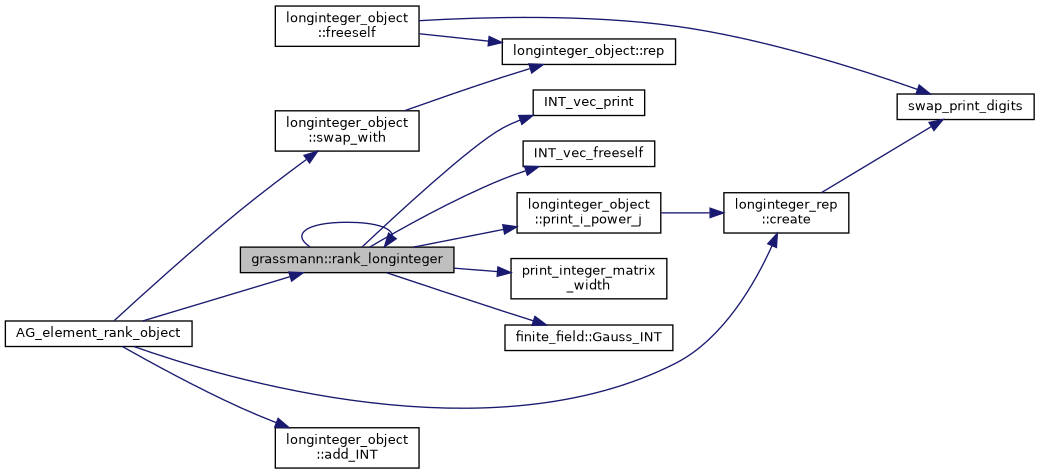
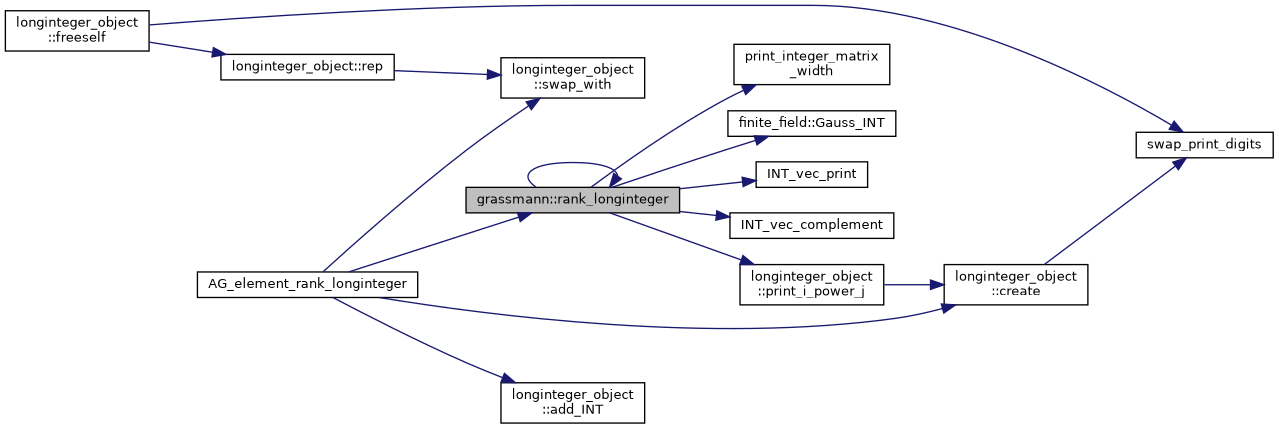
(467, 89) -> (441, 73)
(589, 154) -> (812, 226)
(786, 213) -> (1016, 285)
(99, 334) -> (308, 285)
